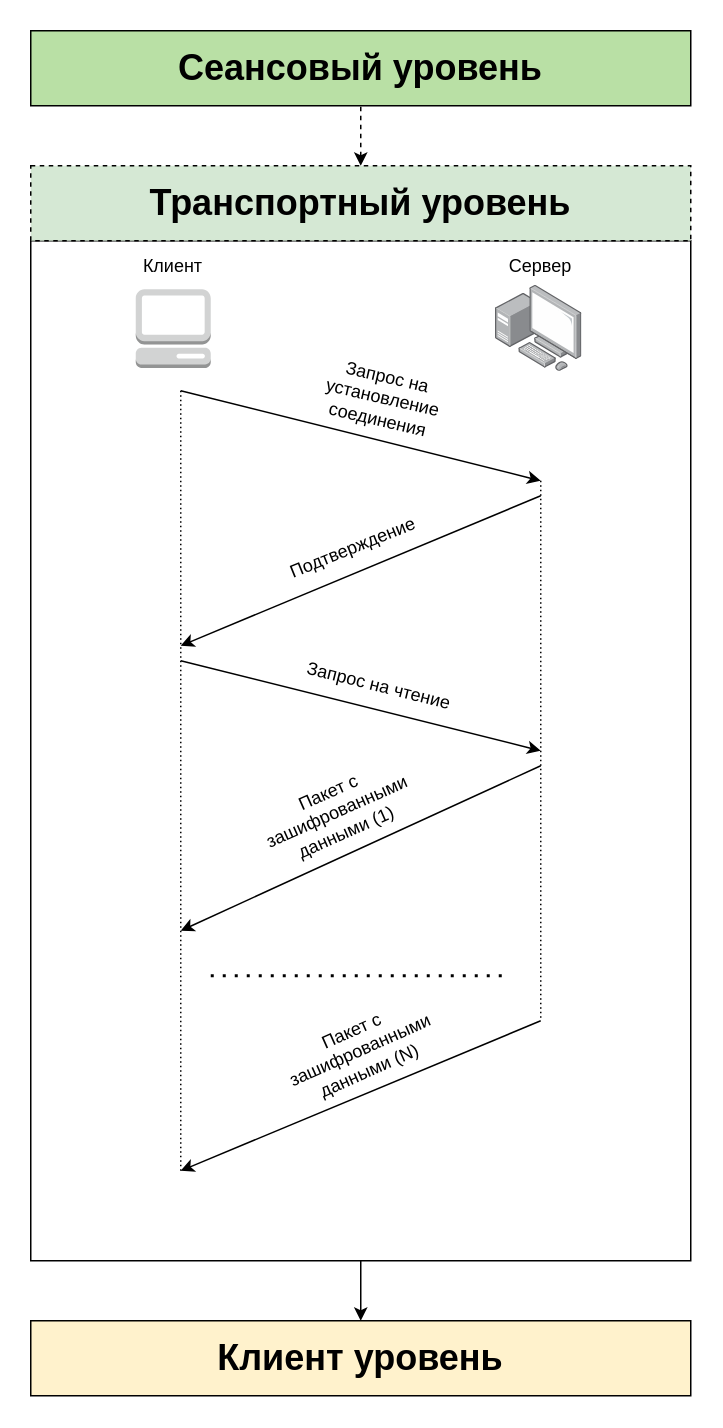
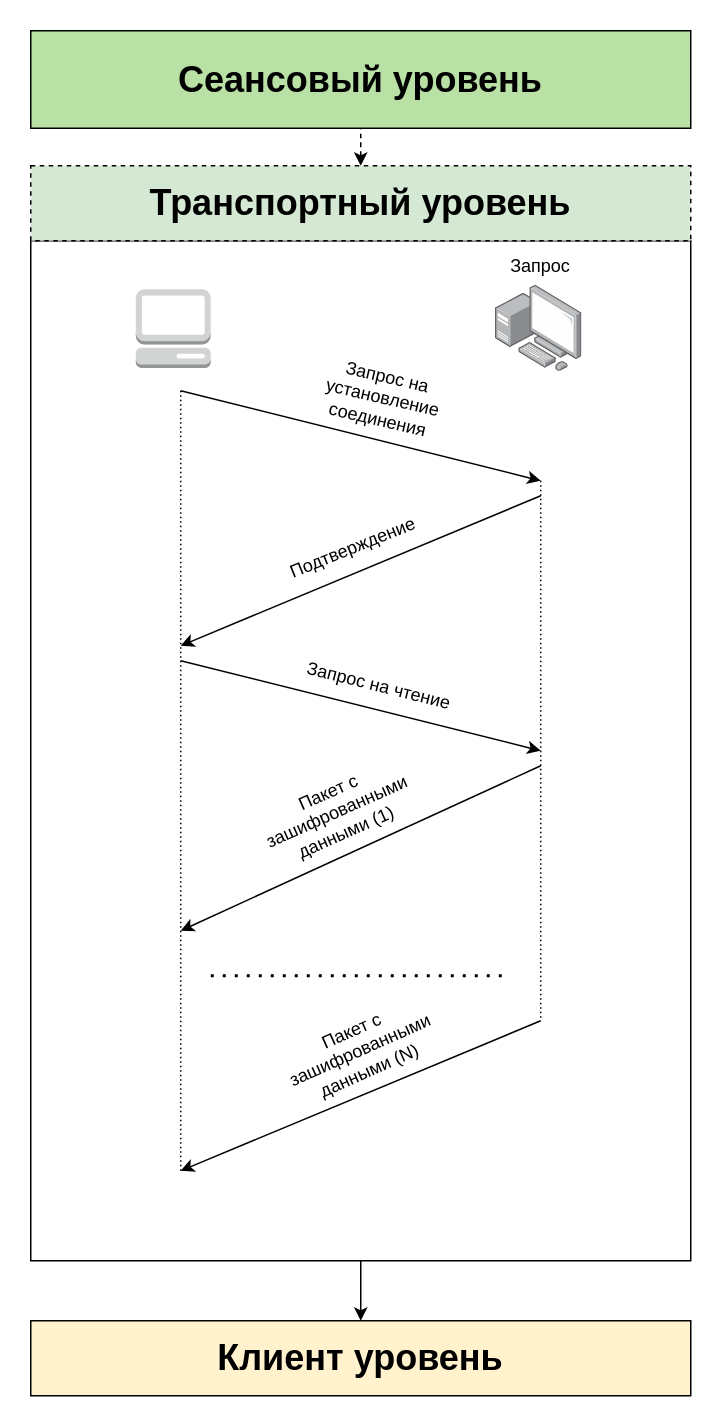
(361, 68) -> (361, 80)
(541, 266) -> (541, 266)
(173, 267) -> none
